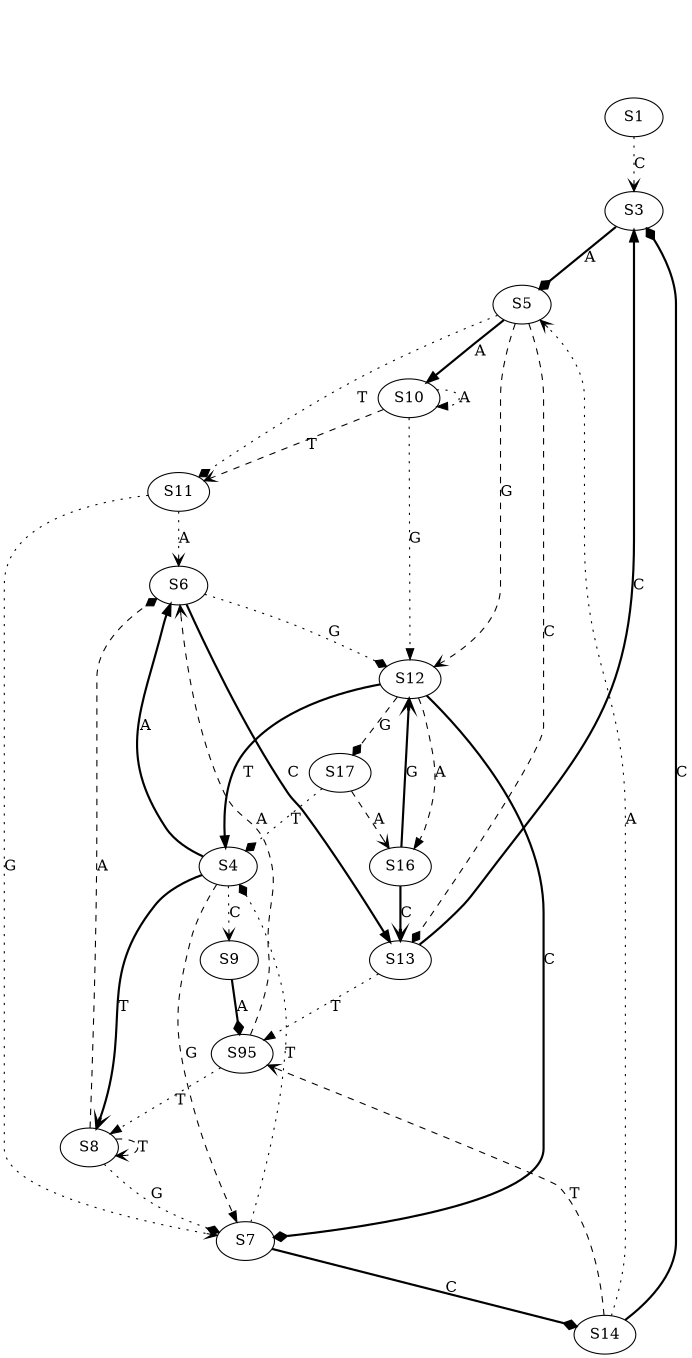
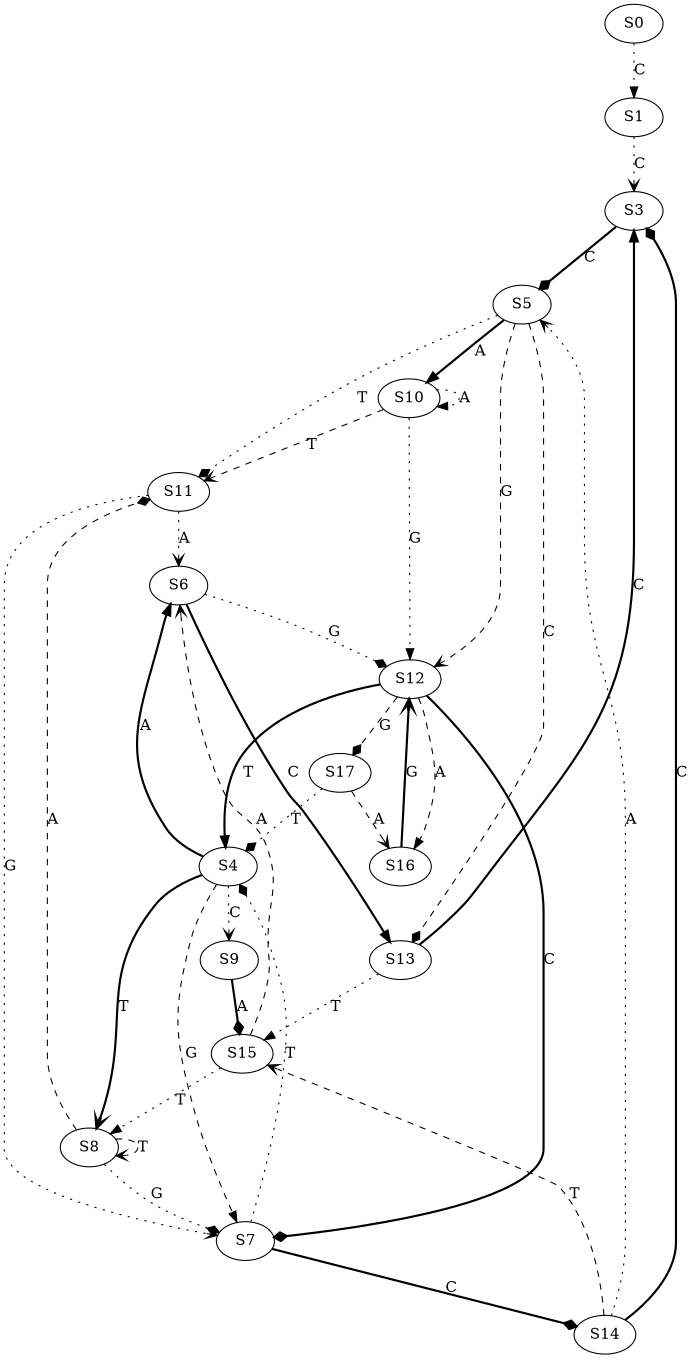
none -> (634, 24)
(590, 258) -> (590, 258)
(97, 858) -> (47, 796)
(400, 908) -> none
(242, 1054) -> (242, 1054)
